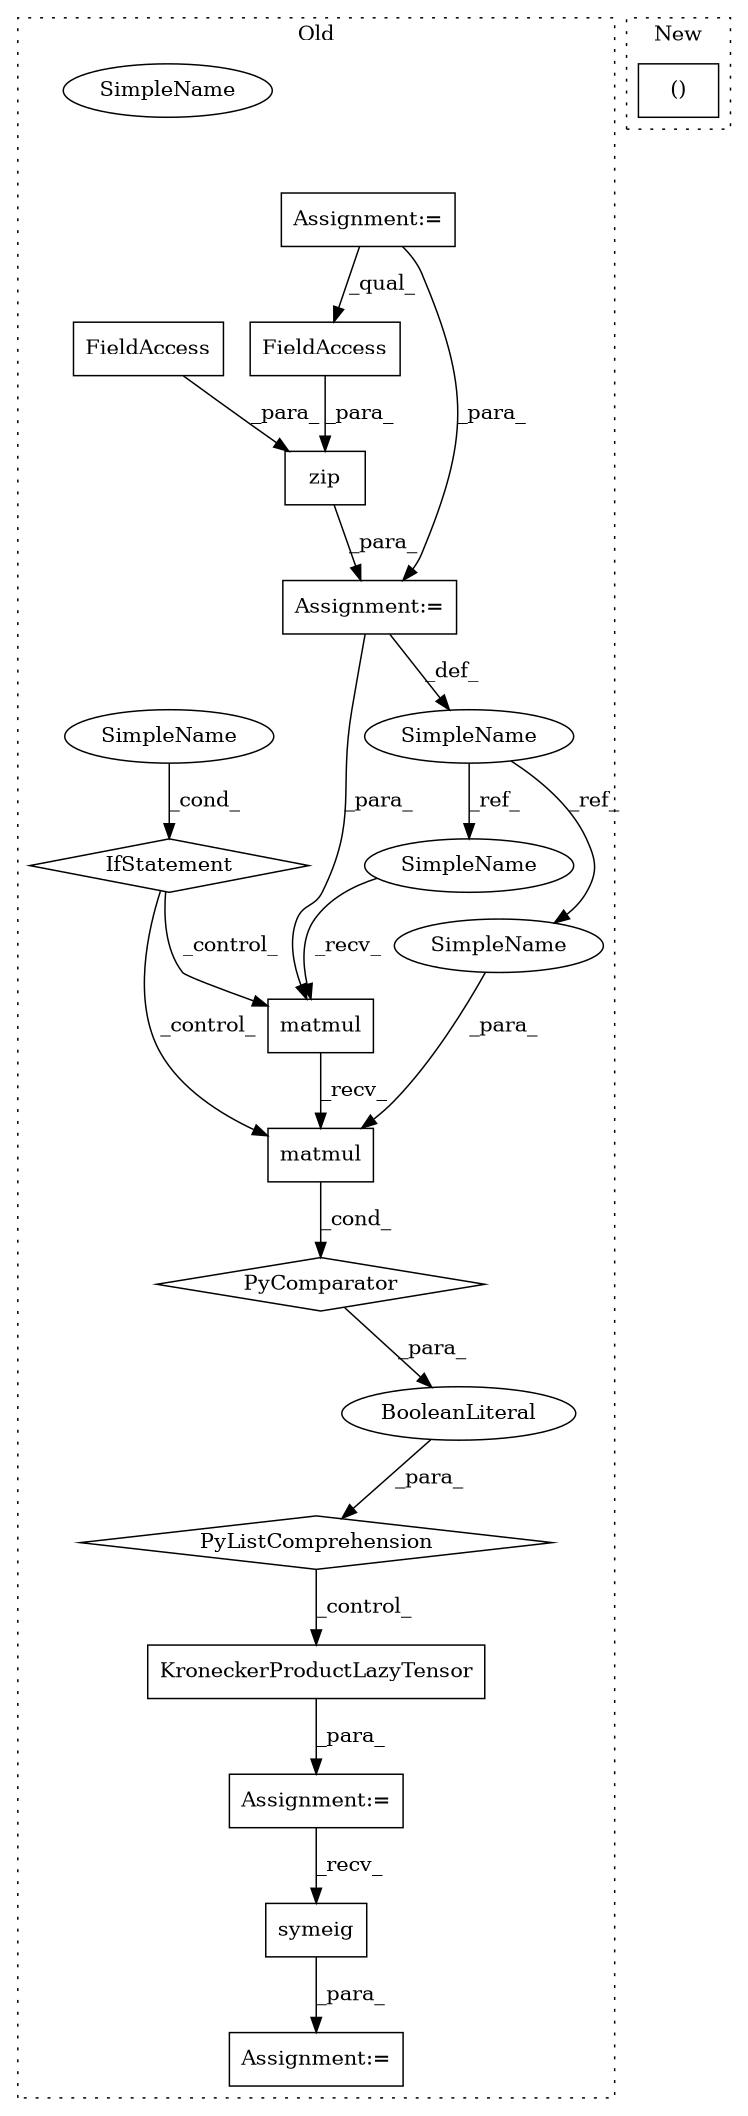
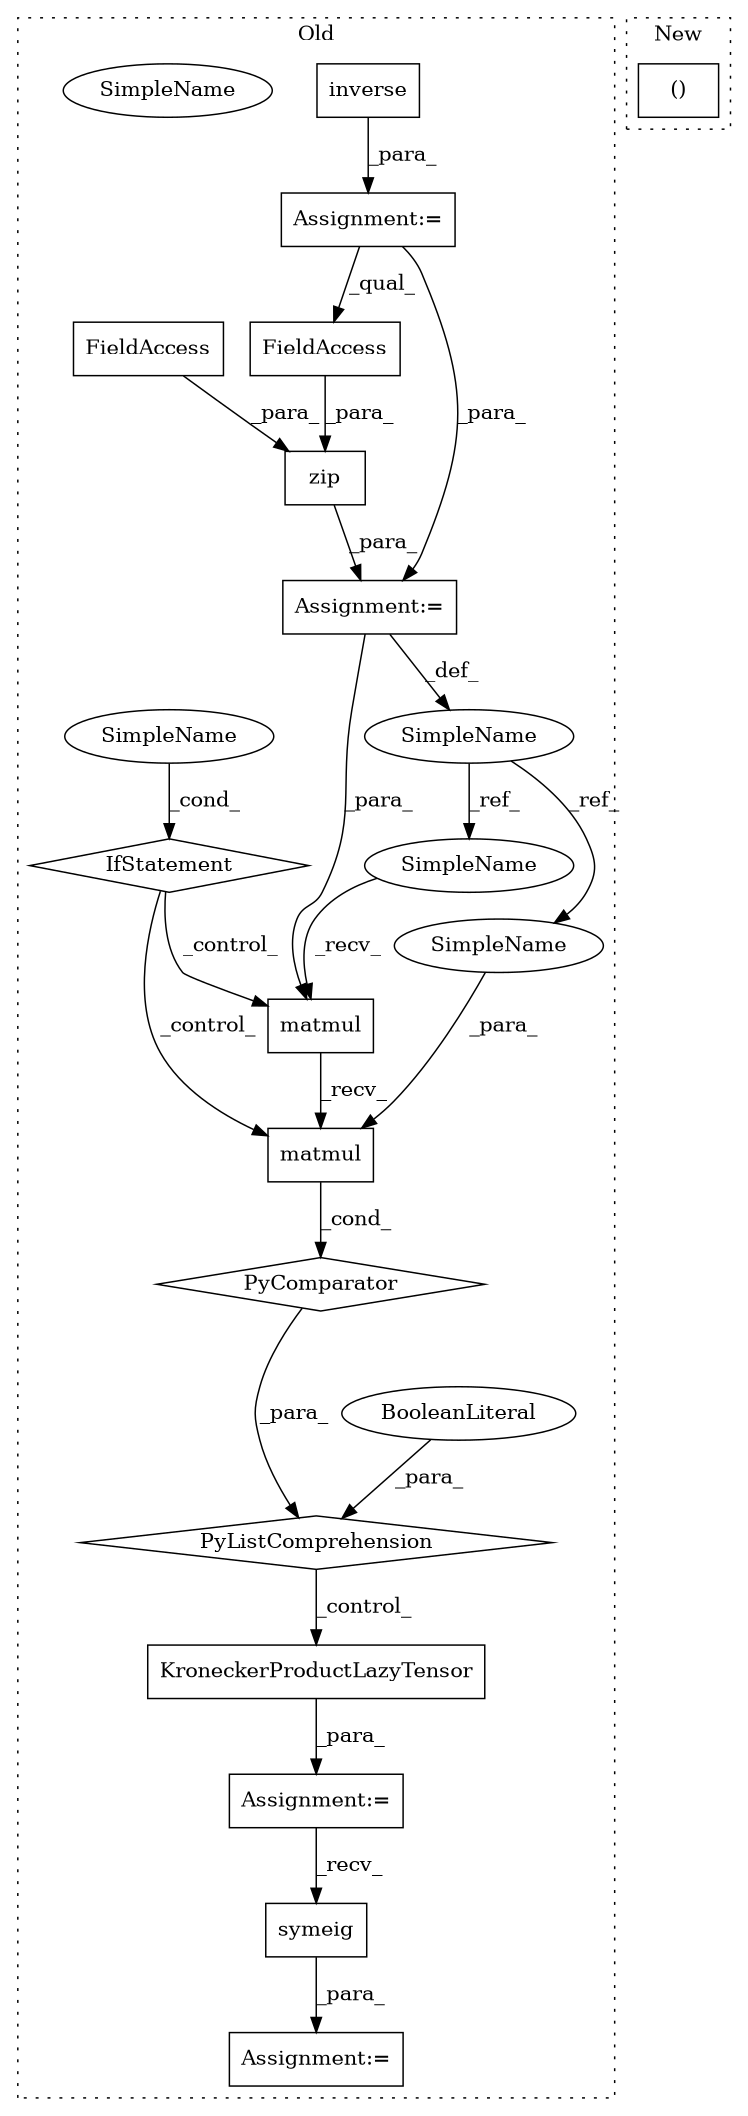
none -> (368, 91)
(383, 1342) -> (256, 1405)
